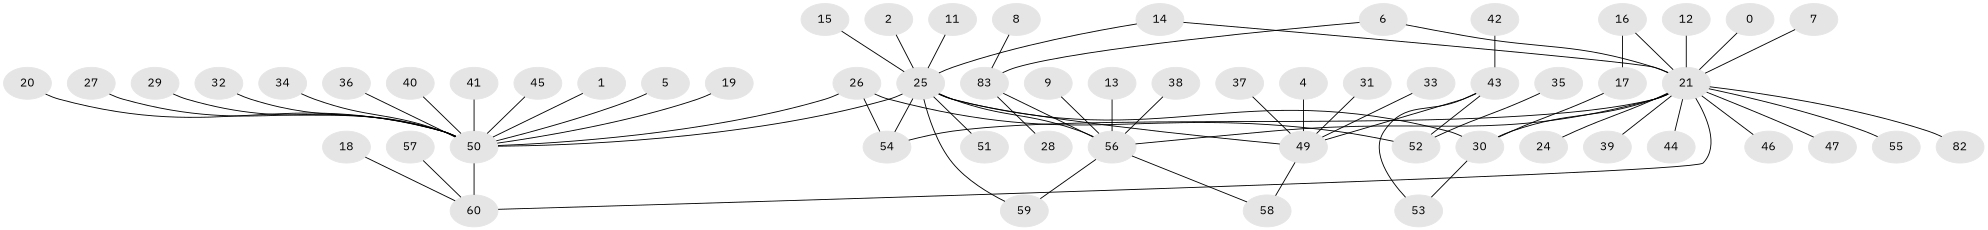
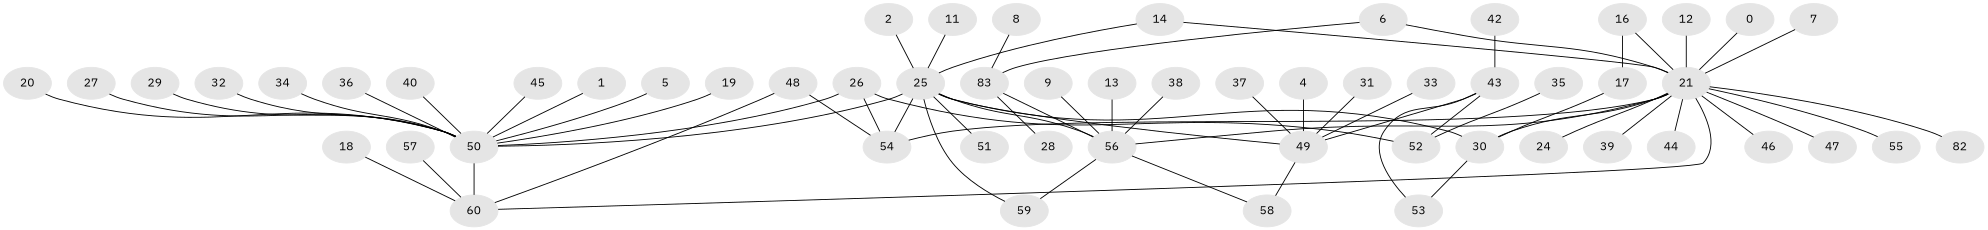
(825, 19) -> none
(474, 83) -> none
none -> (793, 83)
